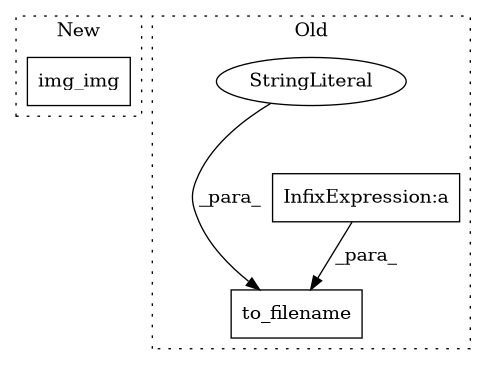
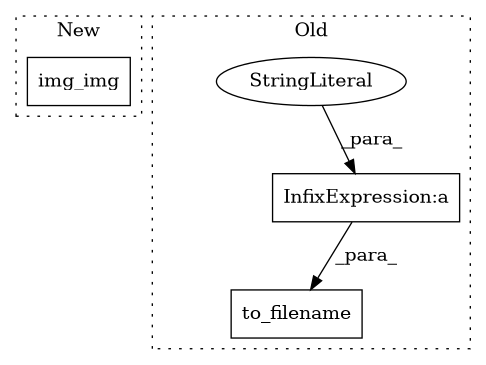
(194, 186) -> (336, 133)
